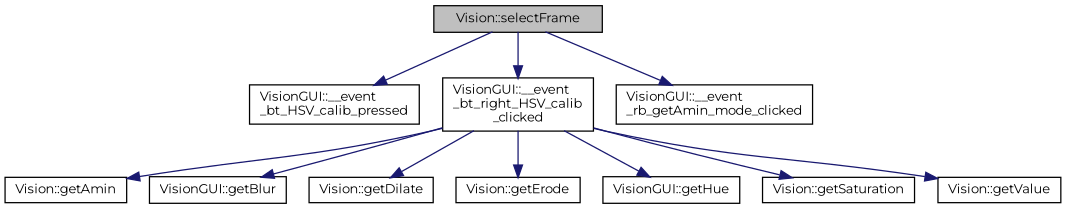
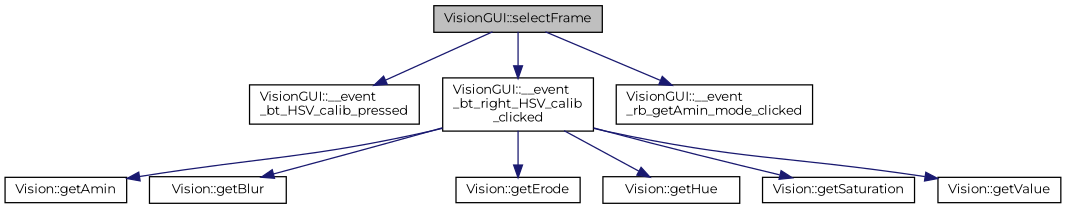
(518, 19) -> (518, 19)
(218, 190) -> (218, 190)
(371, 190) -> none
(671, 190) -> (671, 190)
